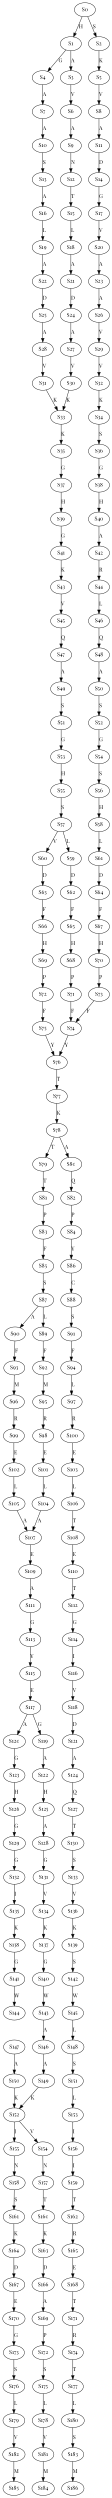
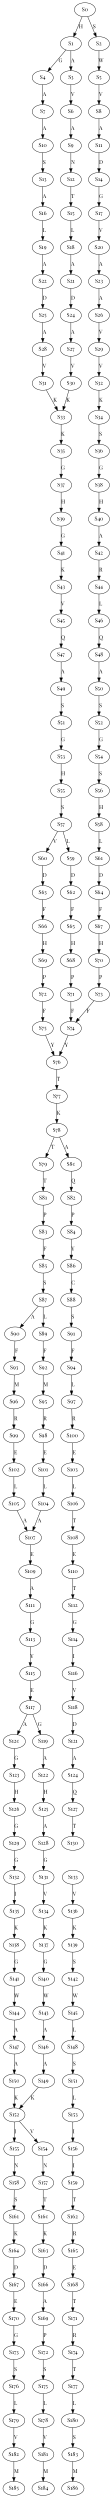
(101, 61) -> (101, 61)
(73, 1858) -> none
none -> (14, 2028)
